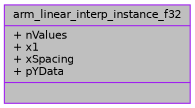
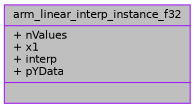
(44, 60) -> (35, 60)
